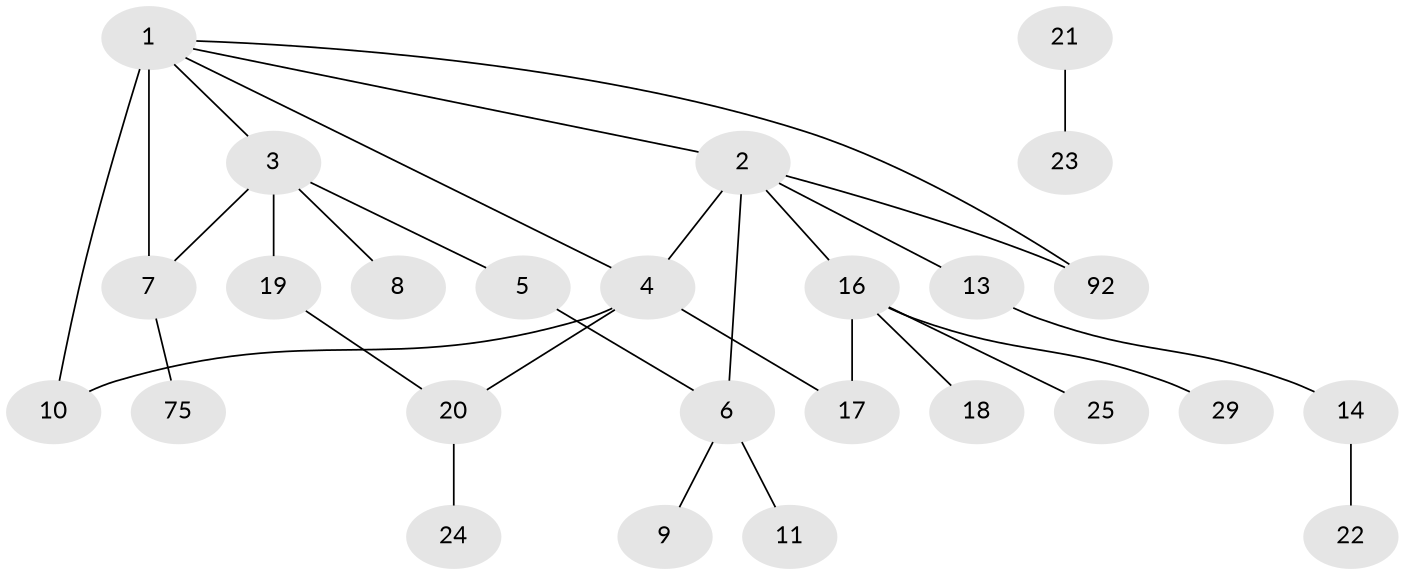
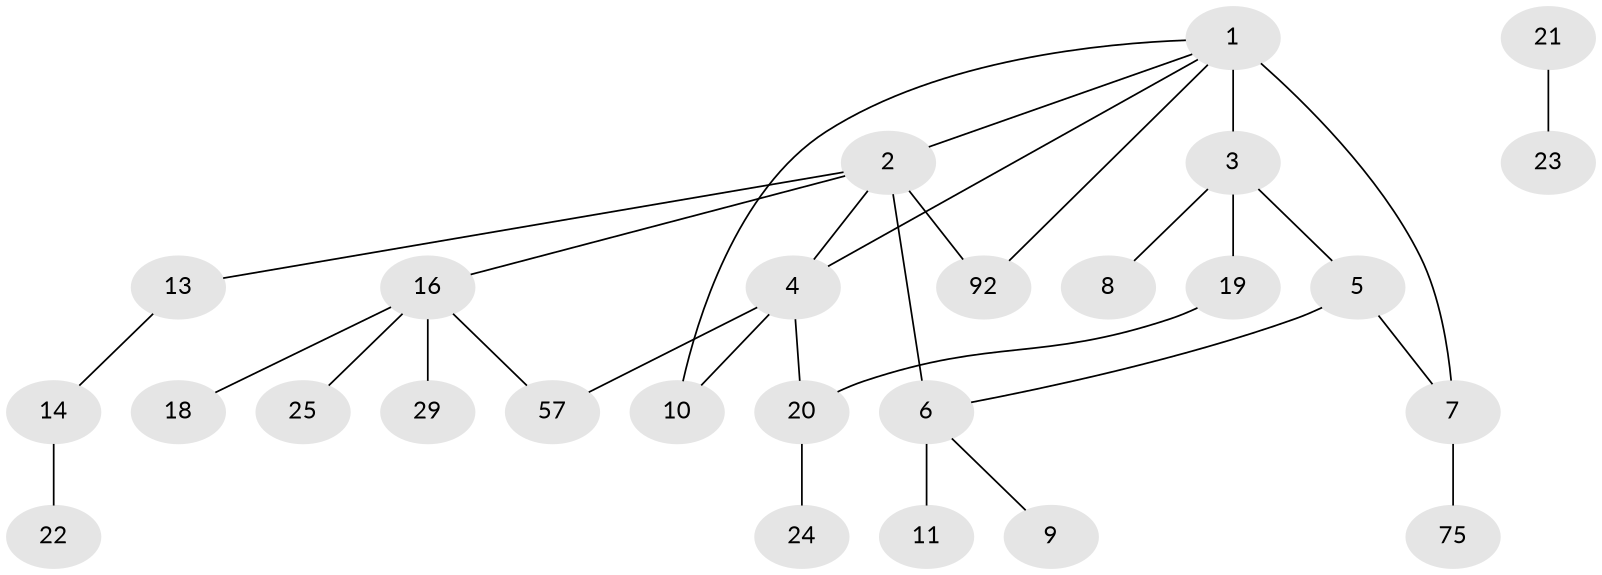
(211, 225) -> (1405, 350)
(852, 412) -> (552, 412)
